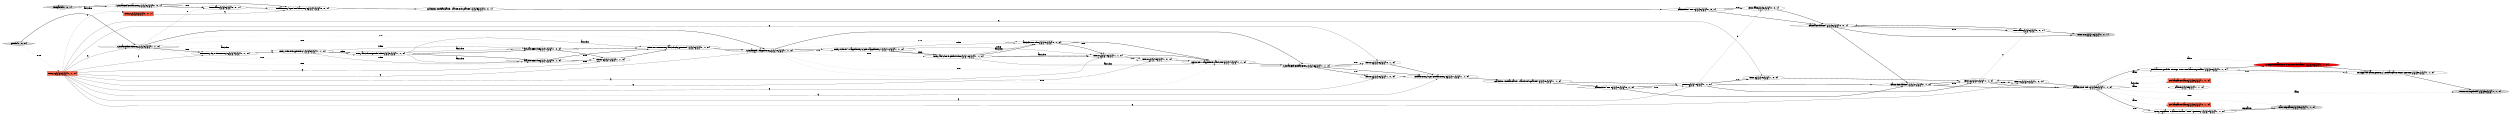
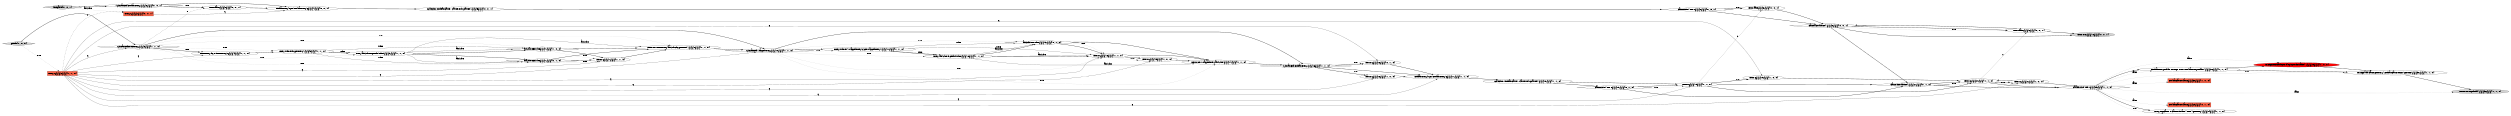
(225, 47) -> (225, 47)
(2134, 83) -> (2134, 83)
(2189, 87) -> none
(2297, 107) -> none
